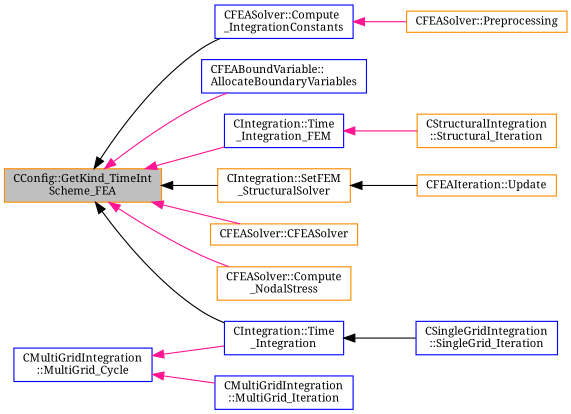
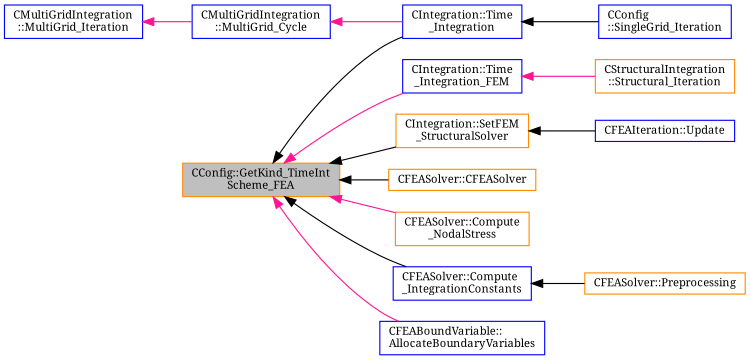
(385, 22) -> (564, 283)
(487, 185) -> (665, 131)
(202, 214) -> (370, 180)
(487, 338) -> (665, 22)
(189, 380) -> (173, 22)
